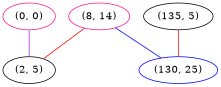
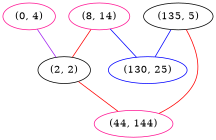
(29, 16) -> (29, 16)
(178, 43) -> (163, 43)
(29, 70) -> (64, 70)
none -> (134, 124)
